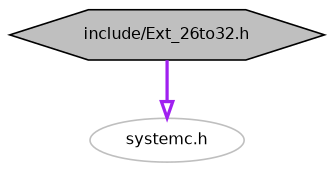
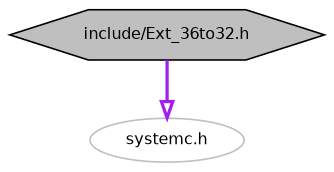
(167, 35) -> (167, 35)
